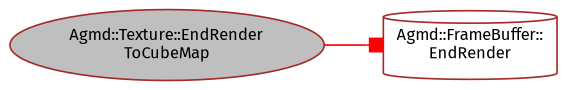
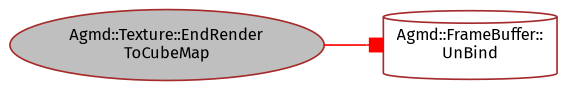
(470, 45) -> (470, 45)
